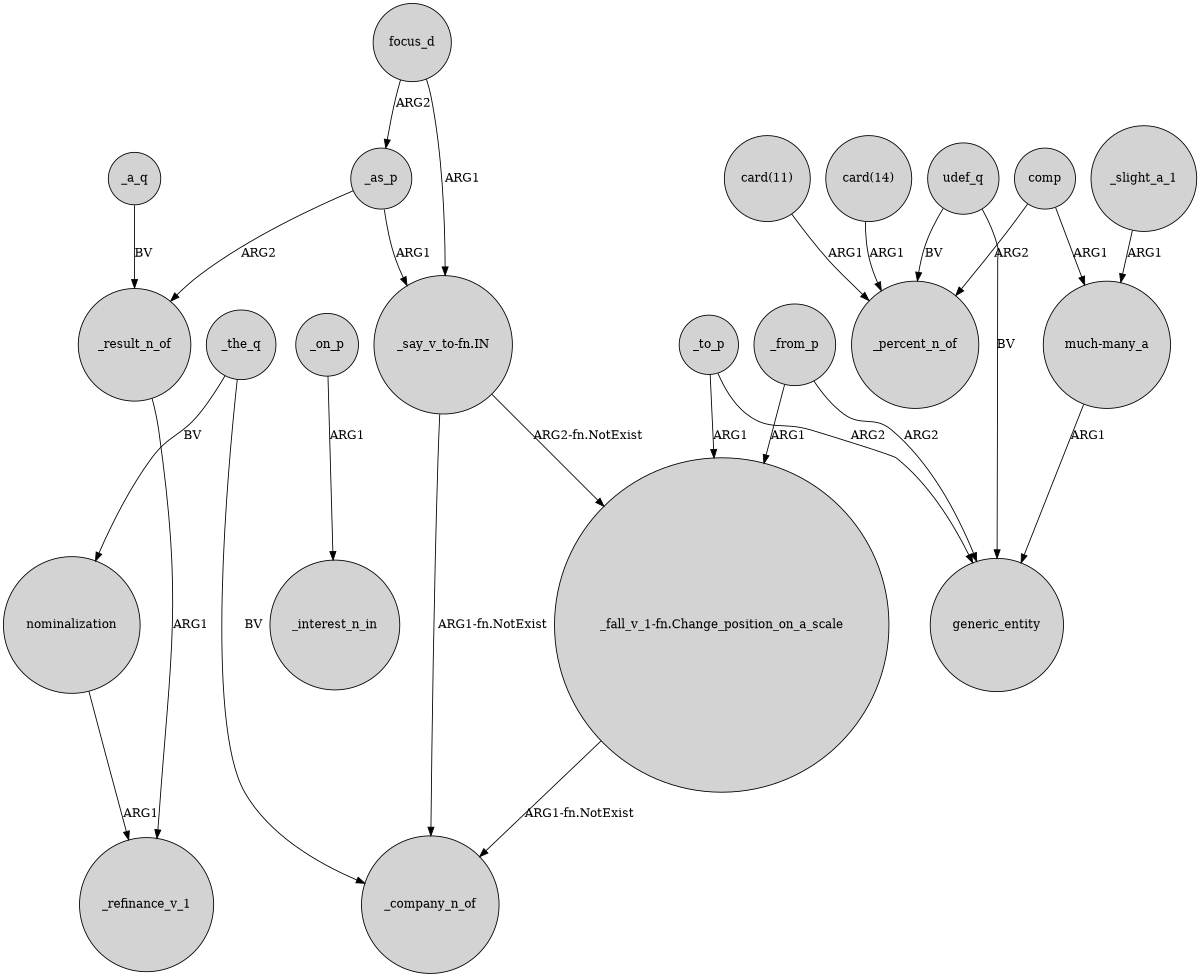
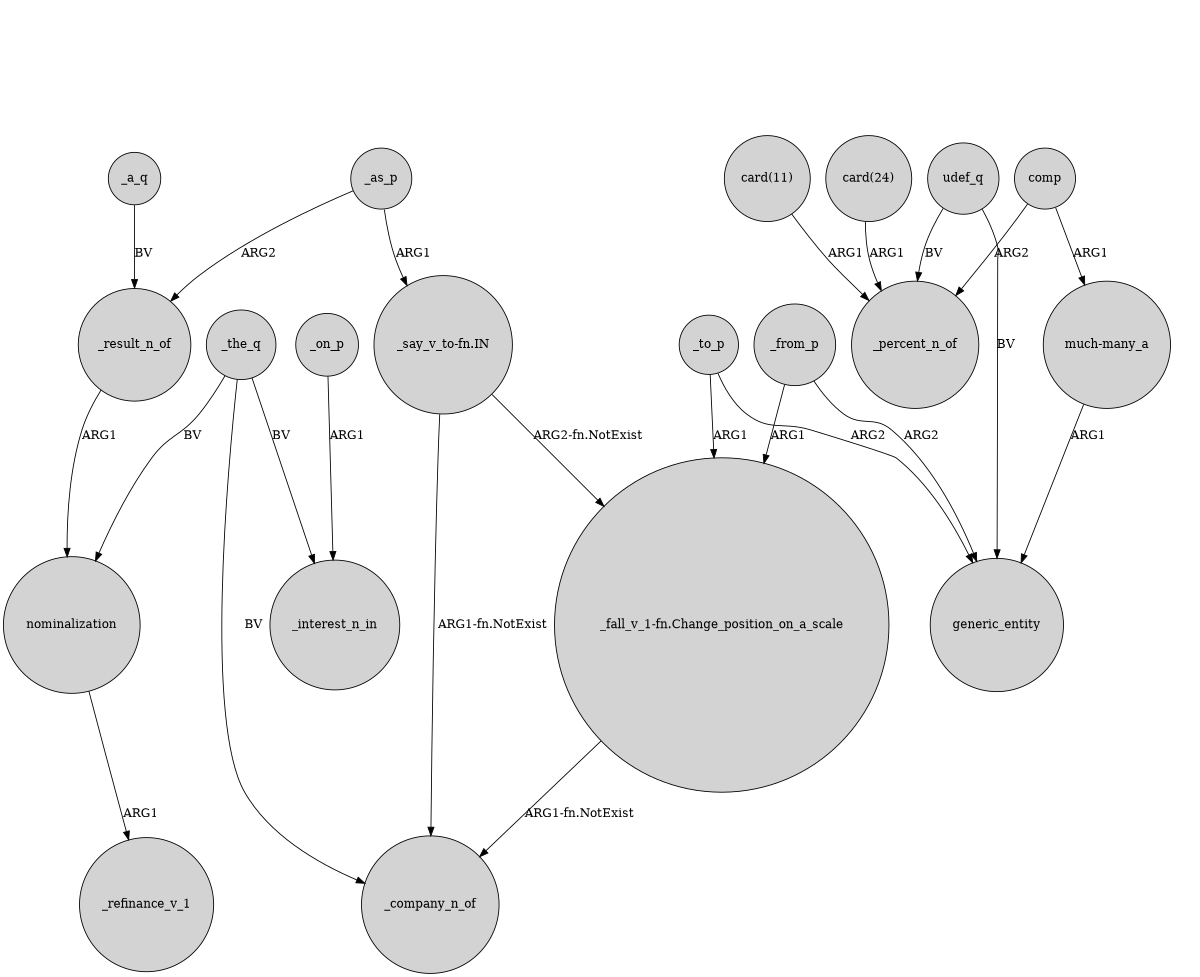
(412, 43) -> none
(869, 179) -> (869, 179)
(1144, 179) -> none
none -> (282, 467)
(172, 614) -> (73, 467)
